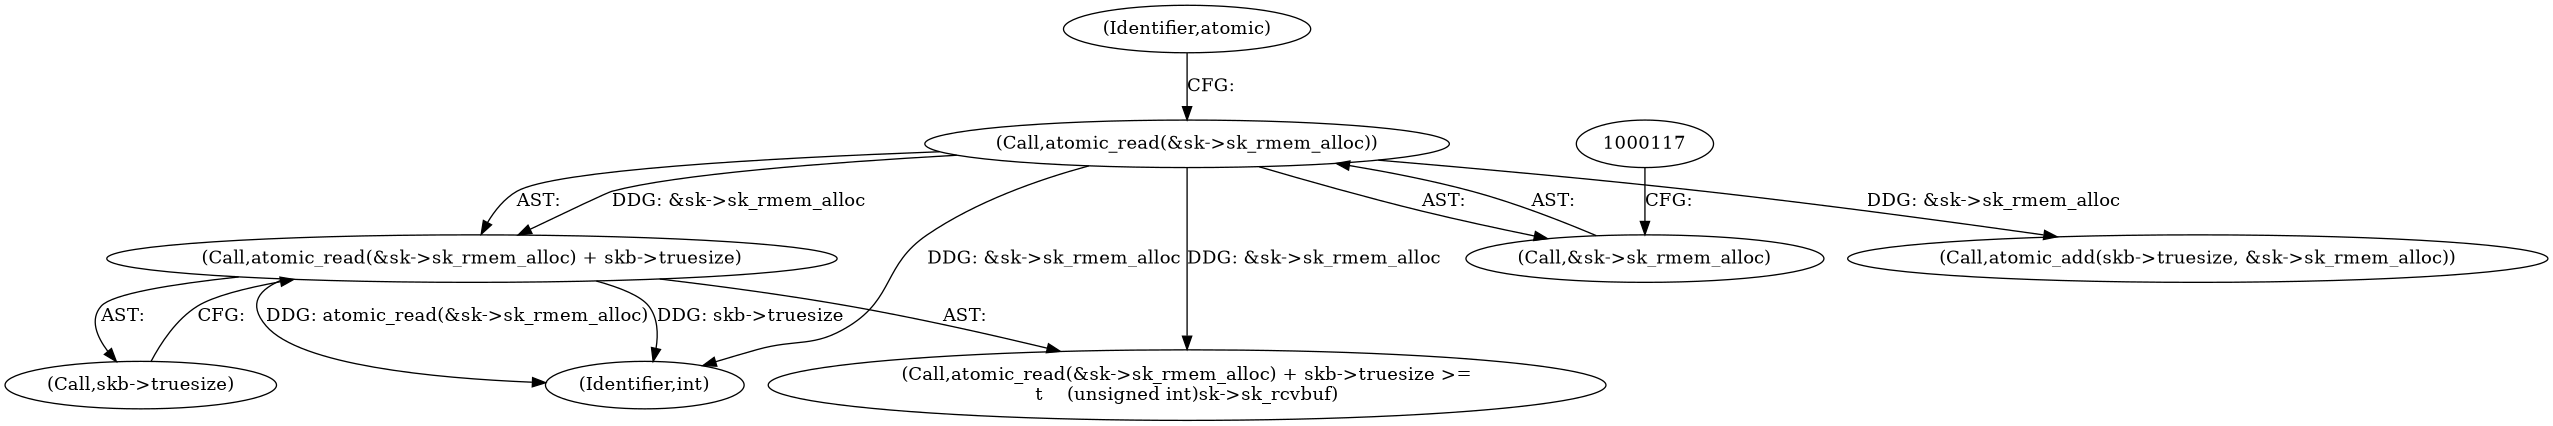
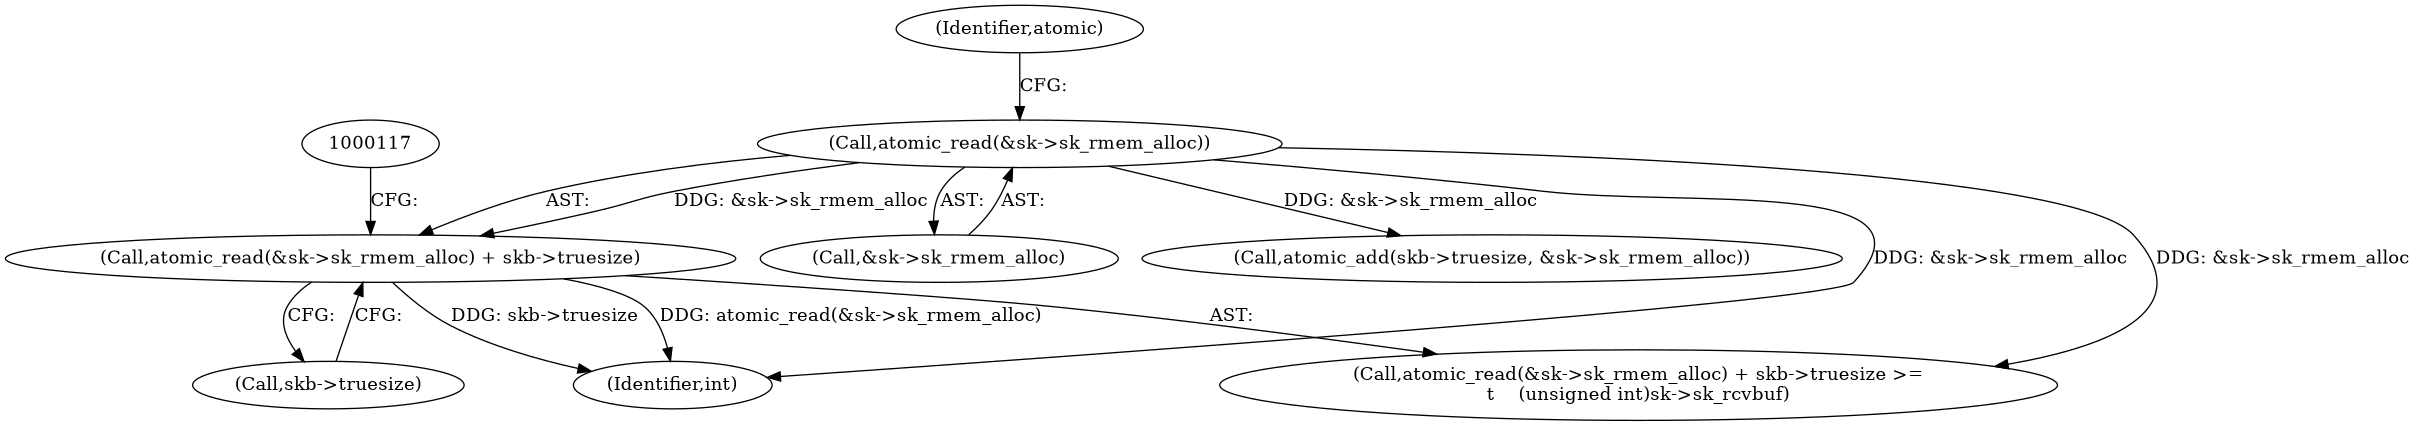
(1645, 195) -> (371, 195)
(126, 316) -> (315, 316)
